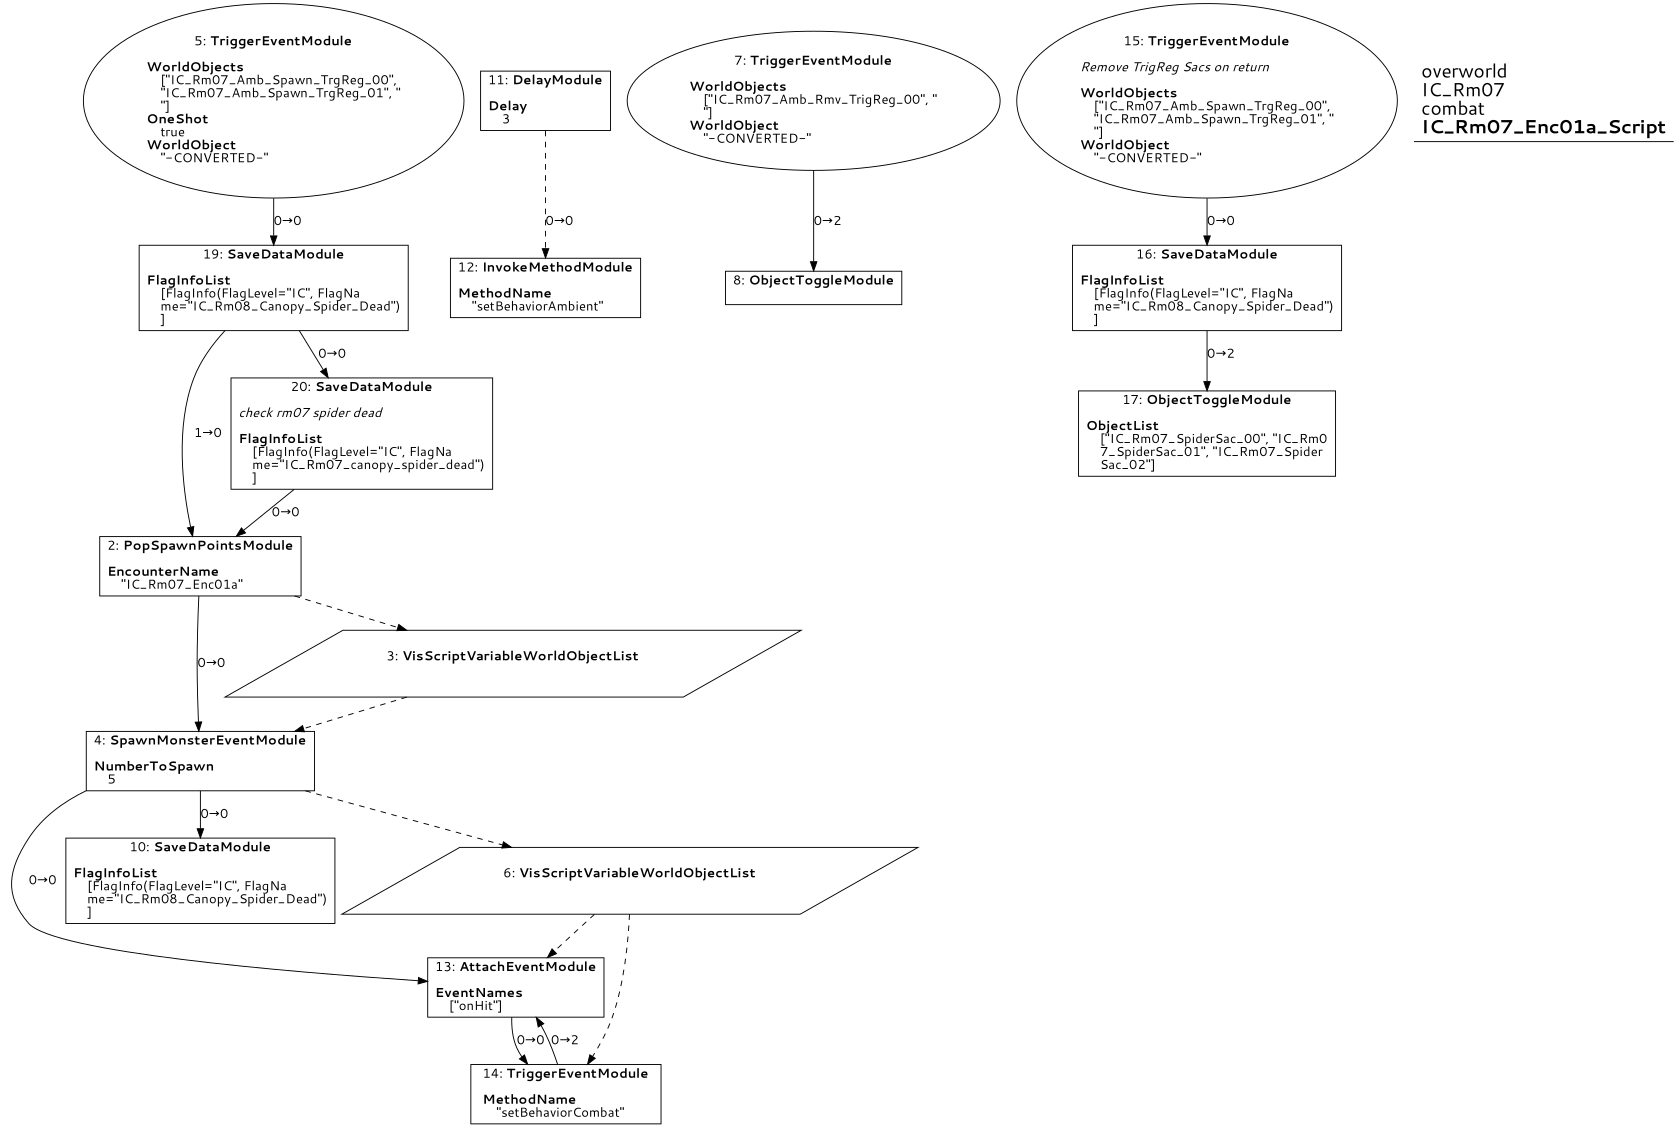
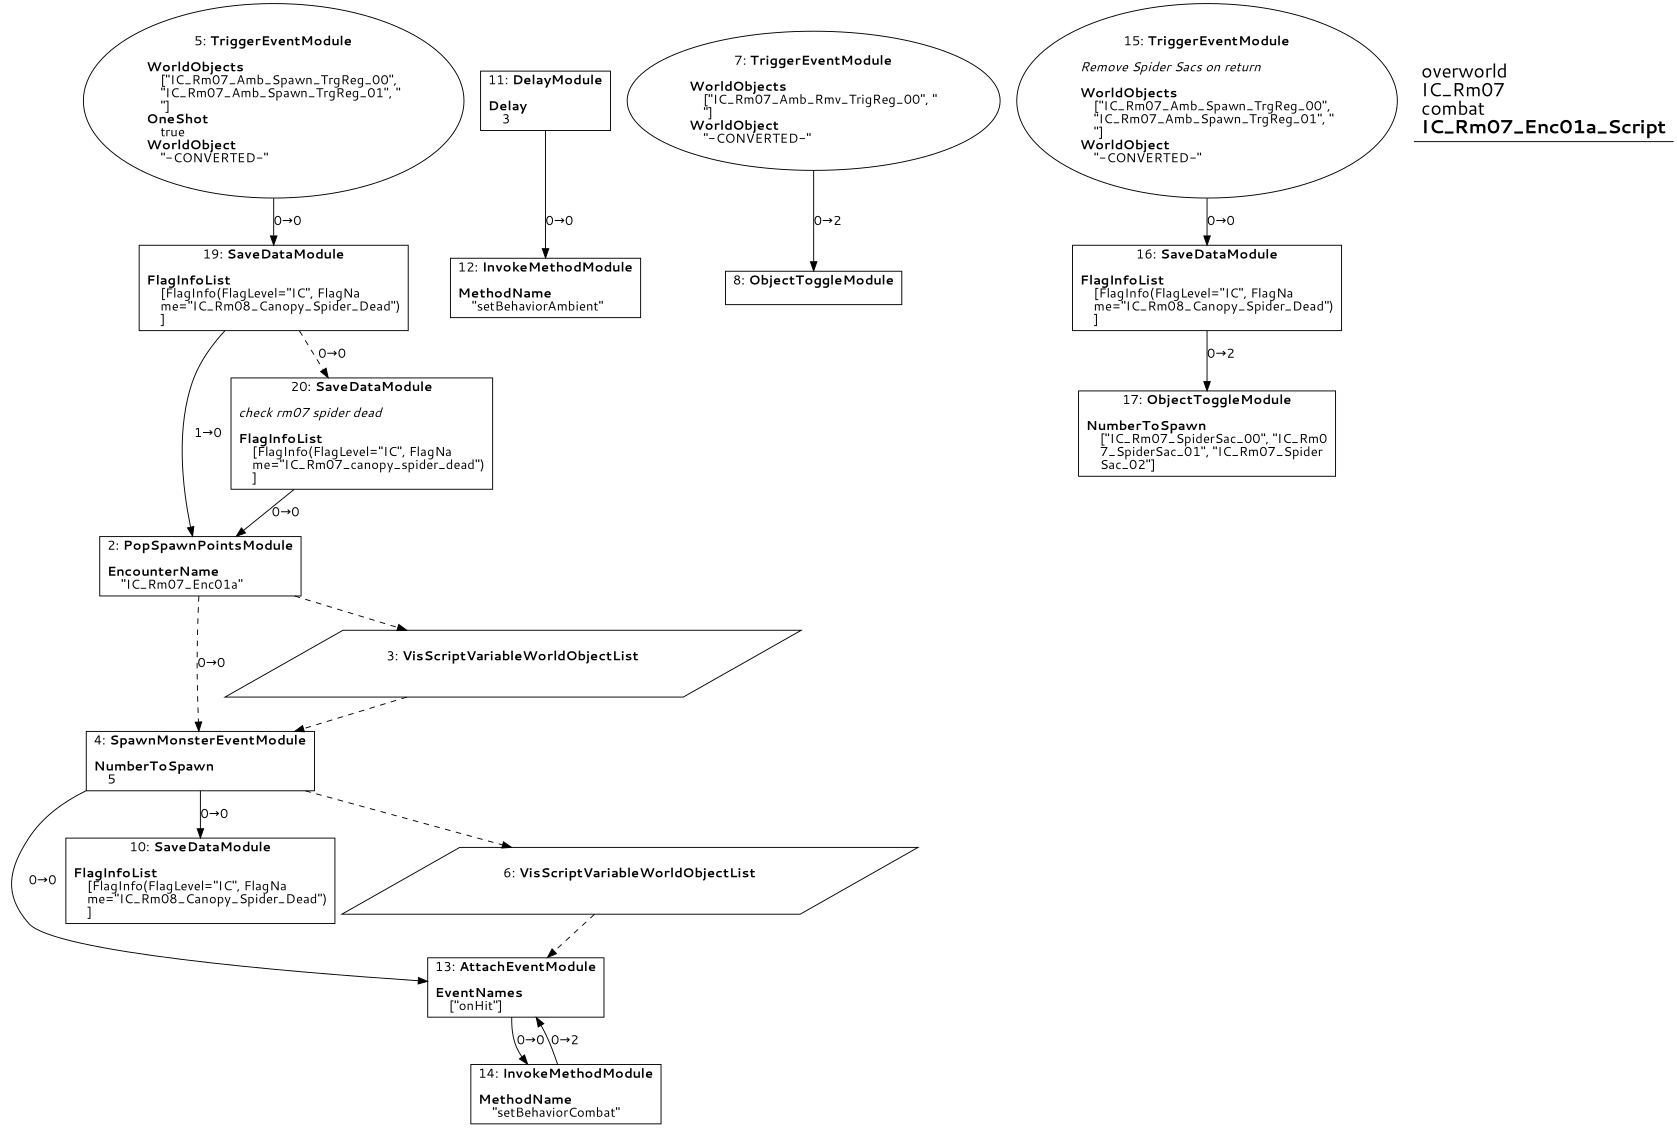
(1175, 67) -> (1171, 67)
(546, 190) -> (546, 190)
(311, 350) -> (311, 350)
(1123, 426) -> (1146, 426)
(197, 659) -> (197, 659)
(620, 988) -> none
(578, 1074) -> (578, 1074)
